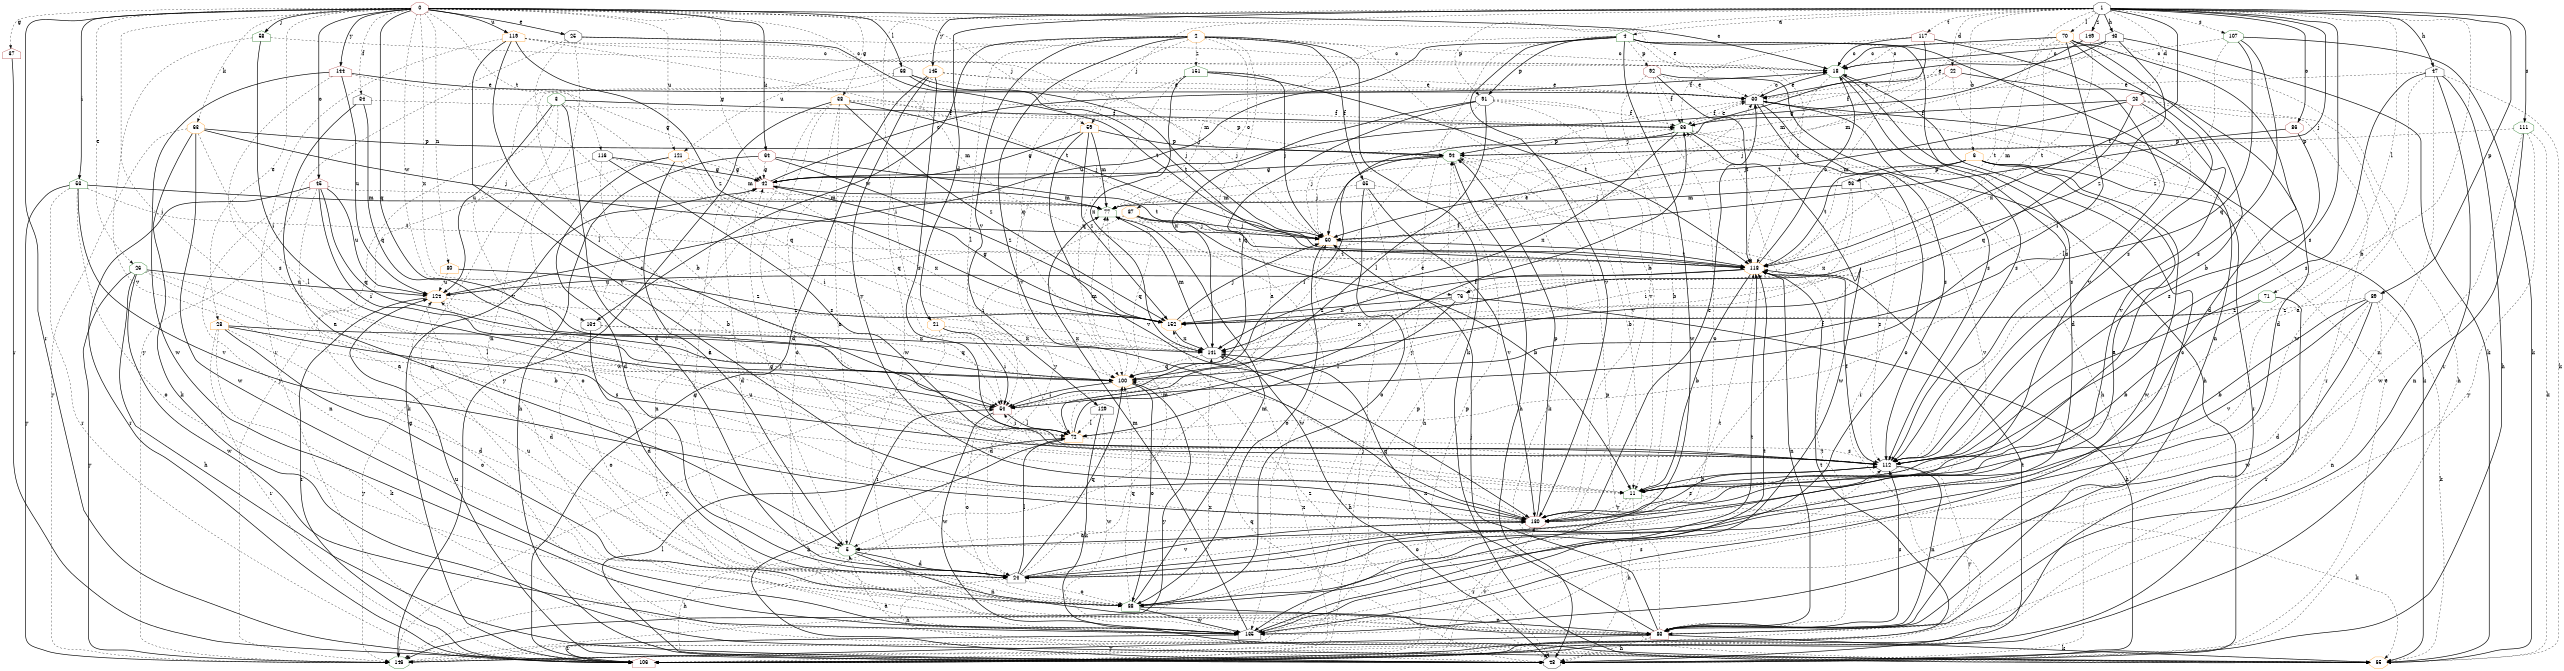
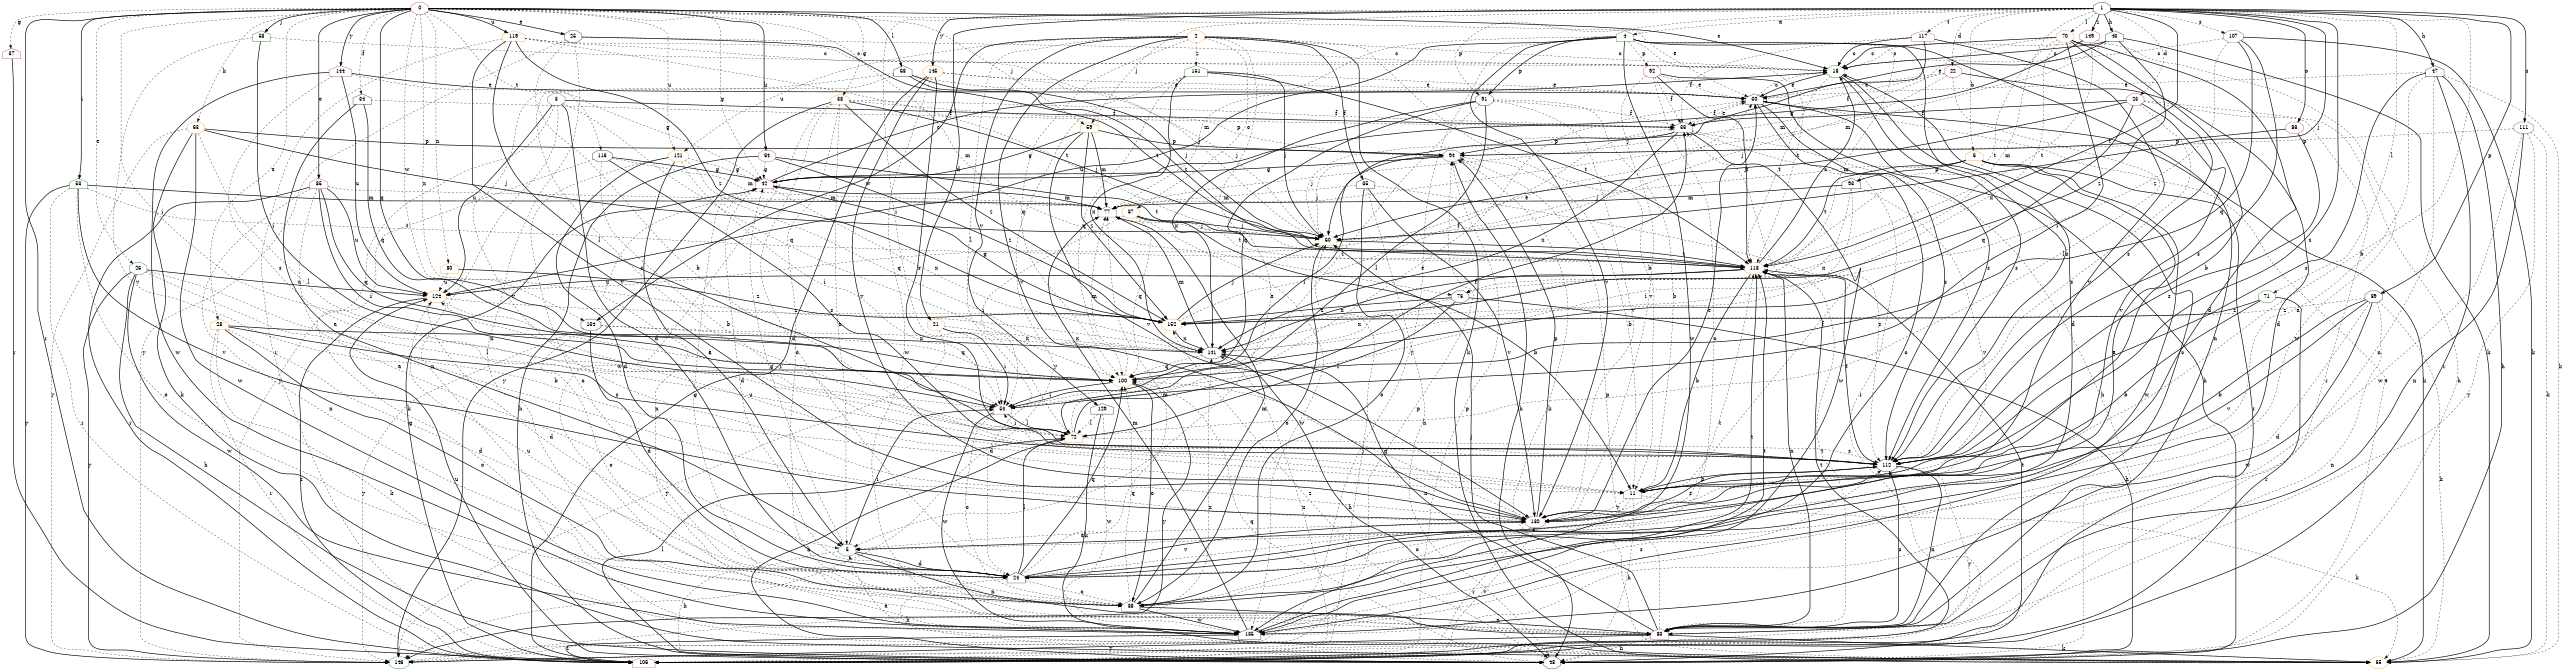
(319, 184) -> (319, 184)
